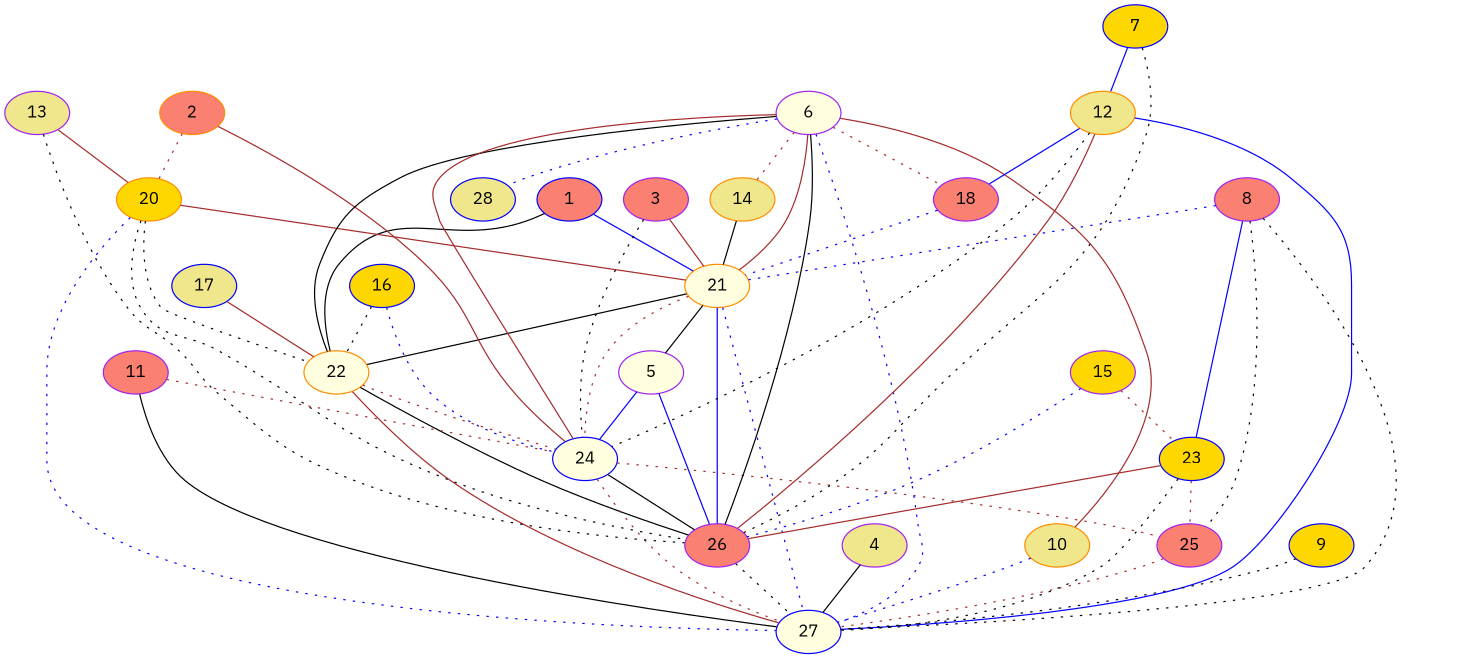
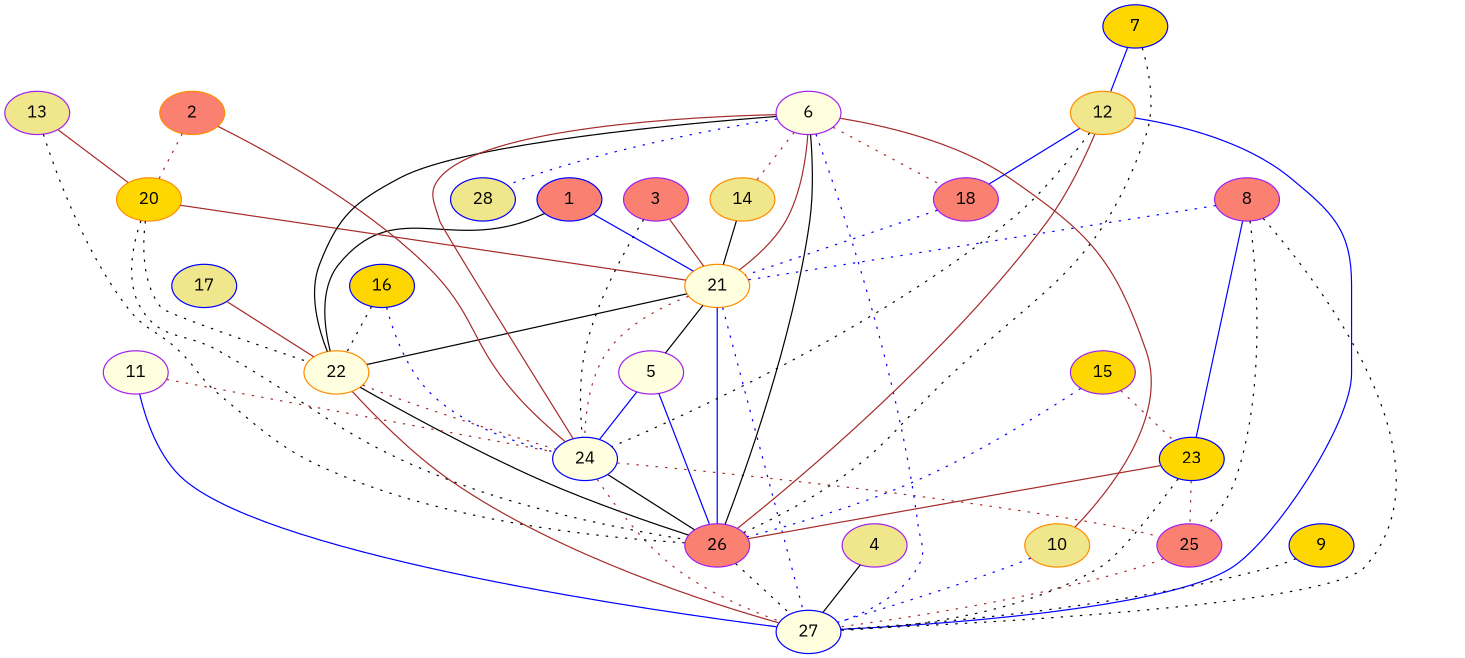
(136, 372) -> (136, 372)
(426, 567) -> (426, 567)
(255, 583) -> none
